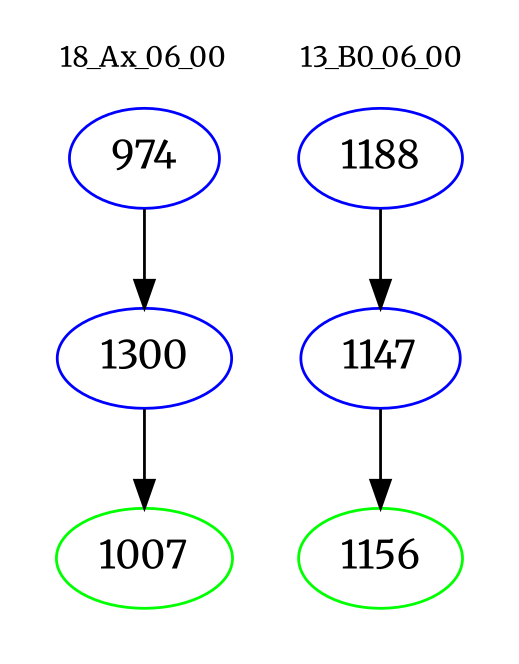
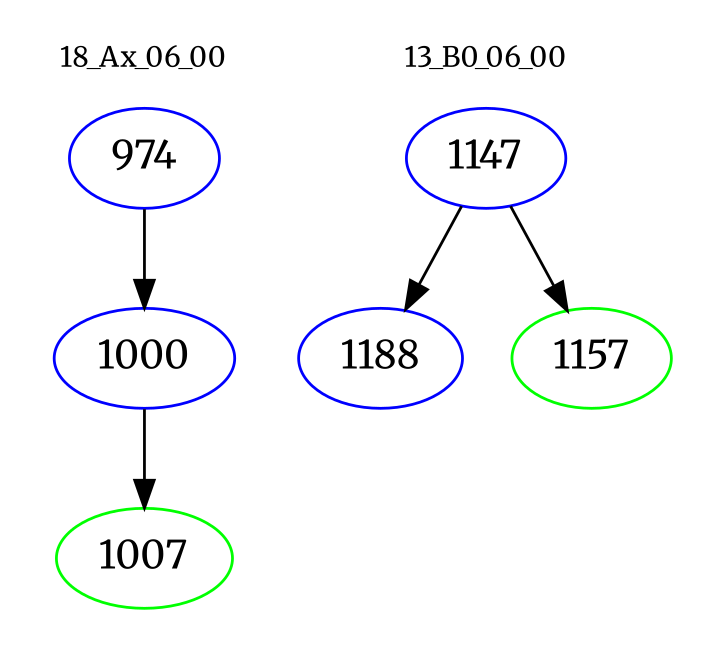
(381, 245) -> (440, 245)
(144, 358) -> (144, 358)
(381, 558) -> (592, 358)
